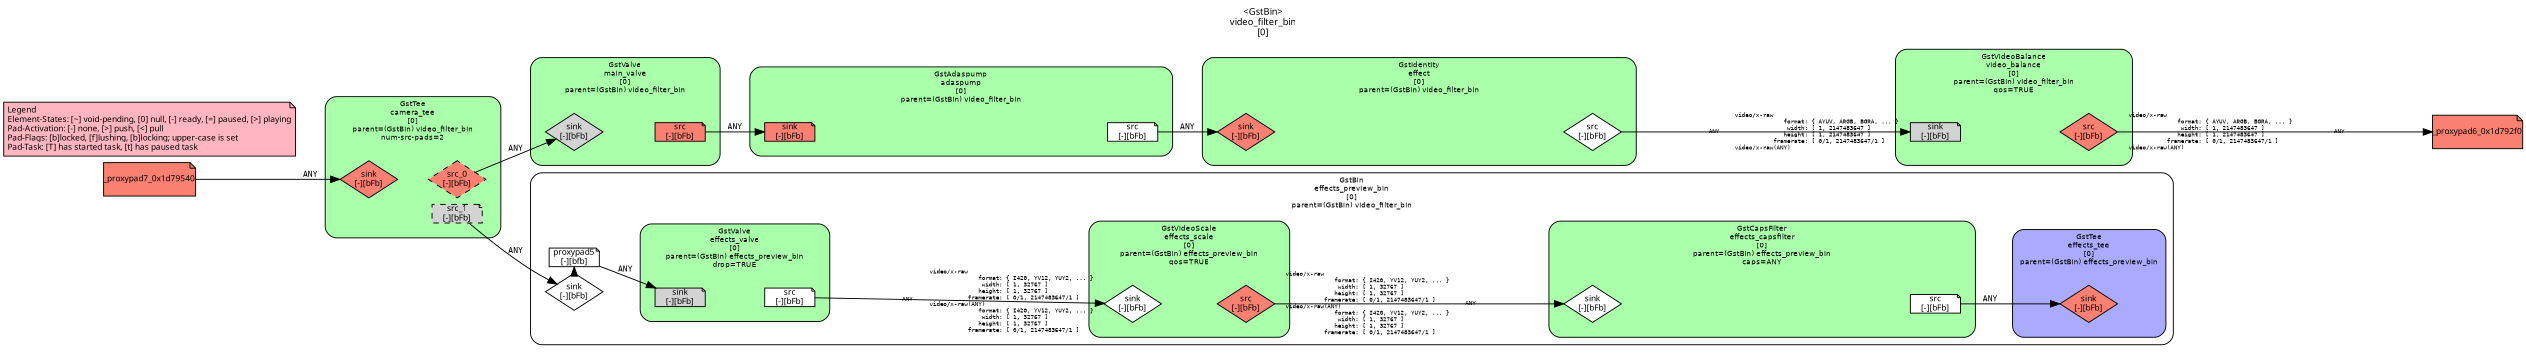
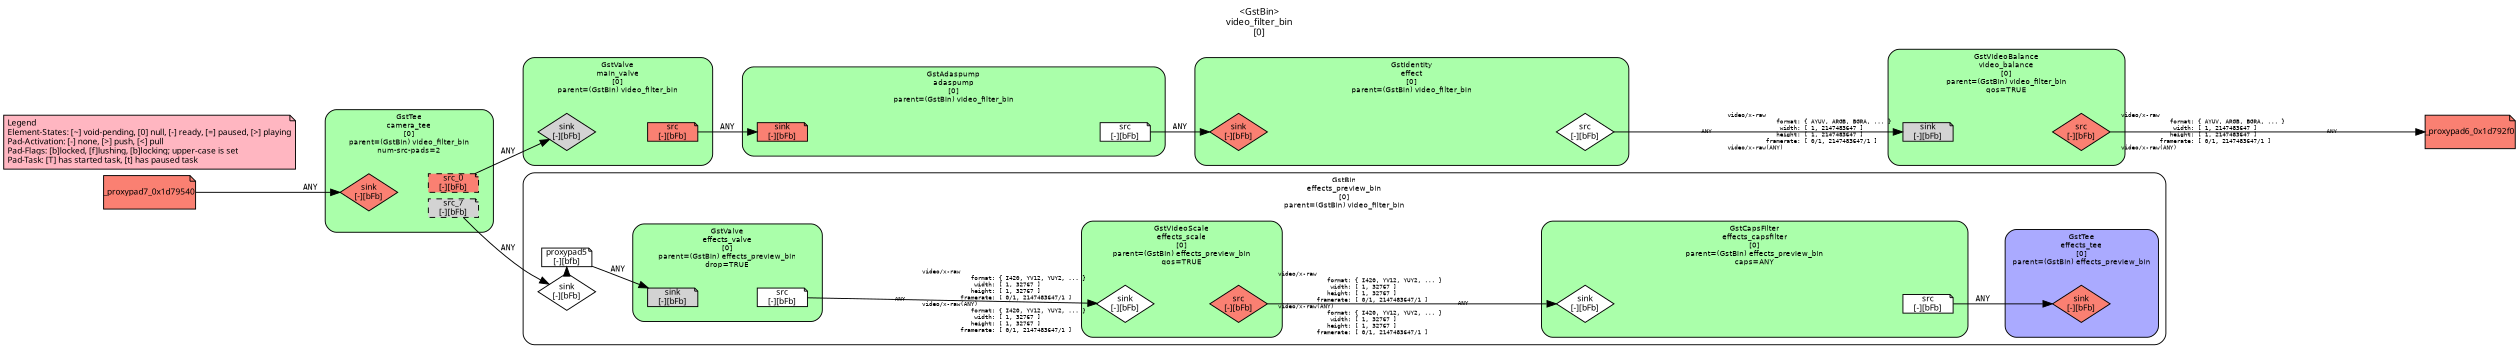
(457, 179) -> (453, 183)
(457, 214) -> (453, 208)
